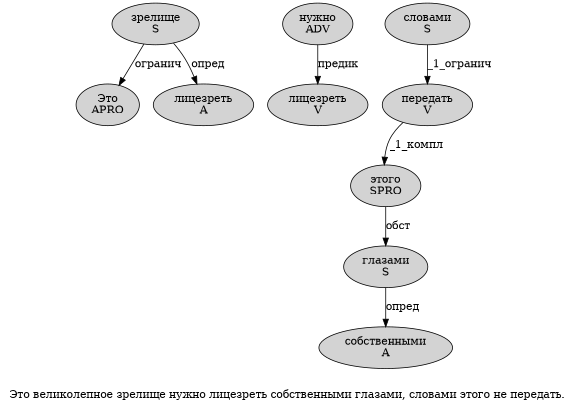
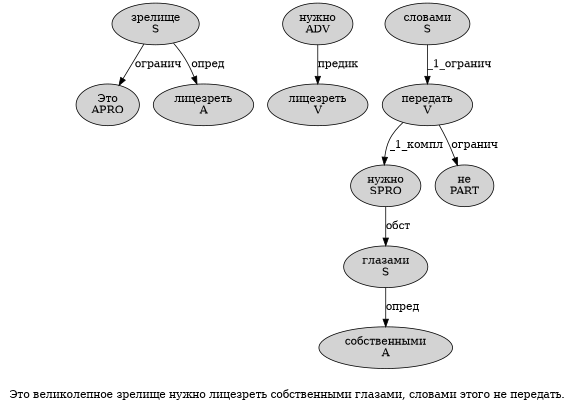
(386, 186) -> (386, 186)
none -> (464, 186)
